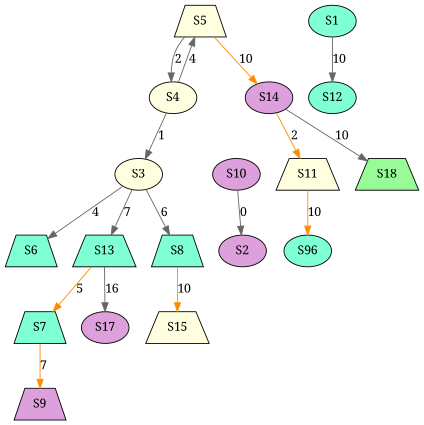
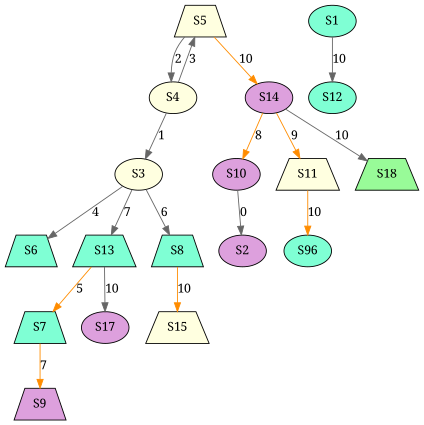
(192, 59) -> (192, 59)
none -> (255, 132)
(295, 136) -> (295, 136)
(112, 289) -> (112, 289)
